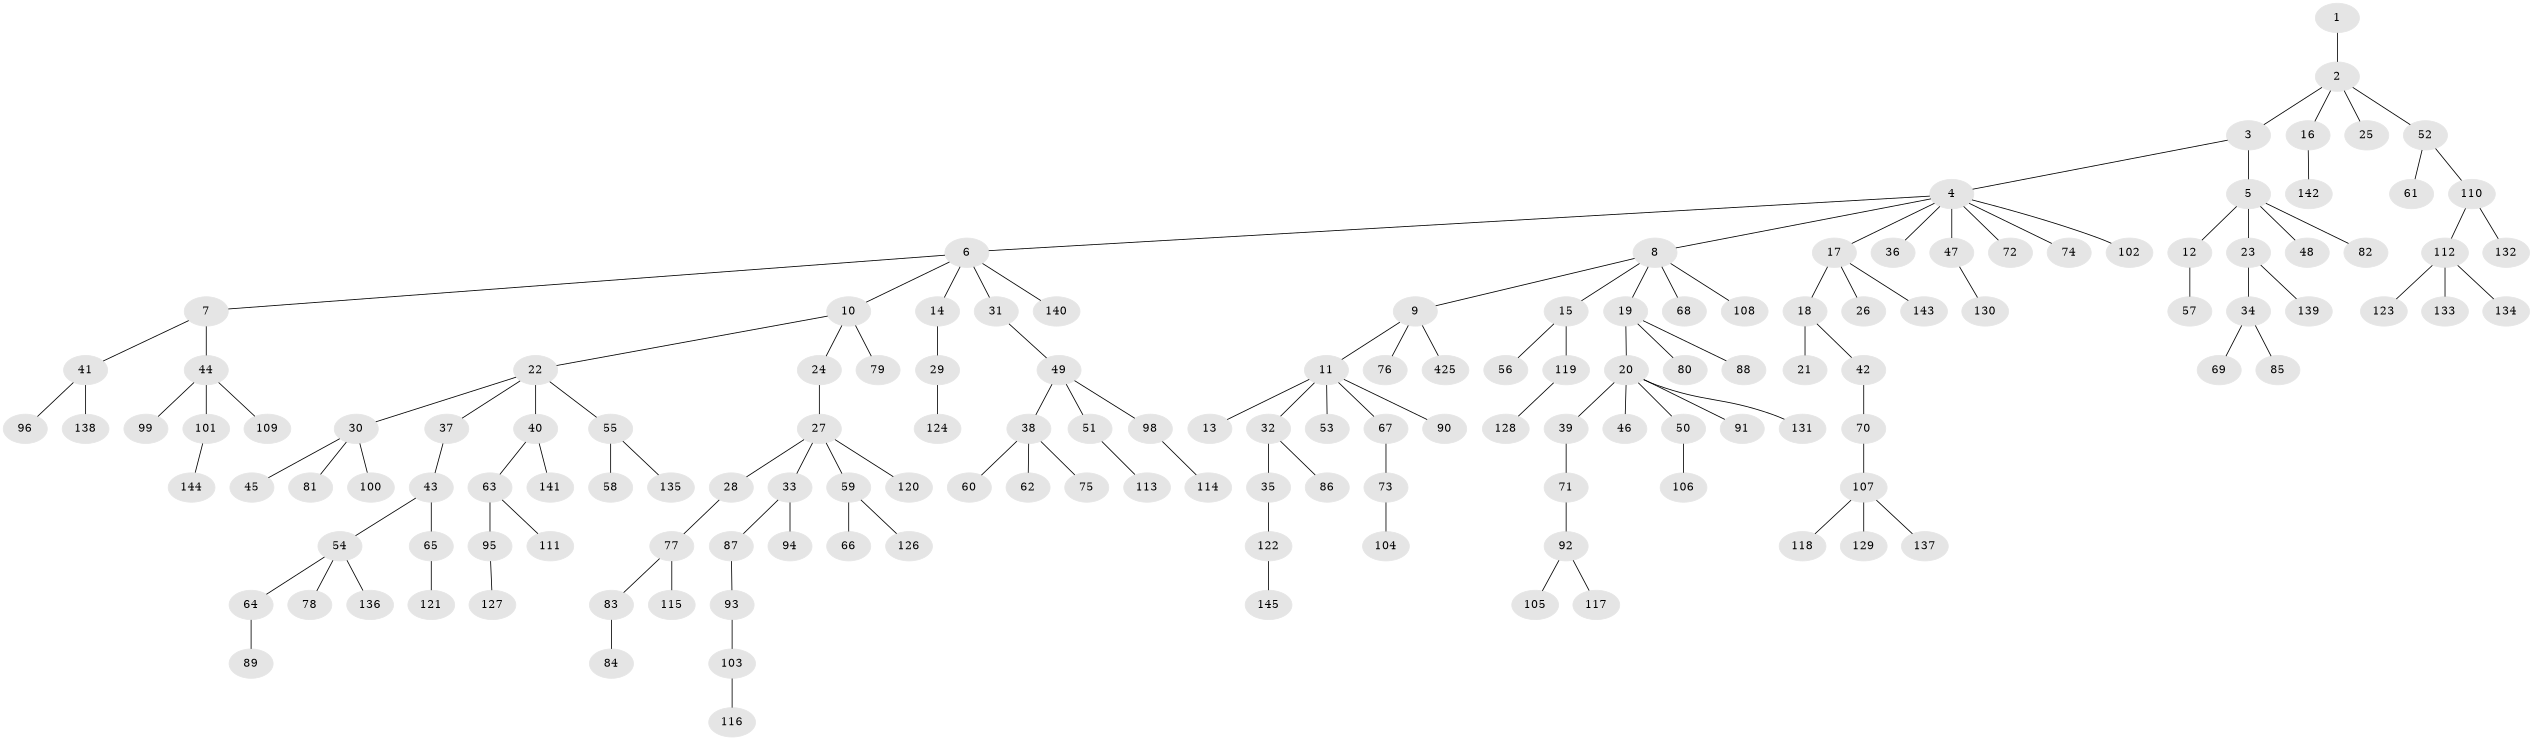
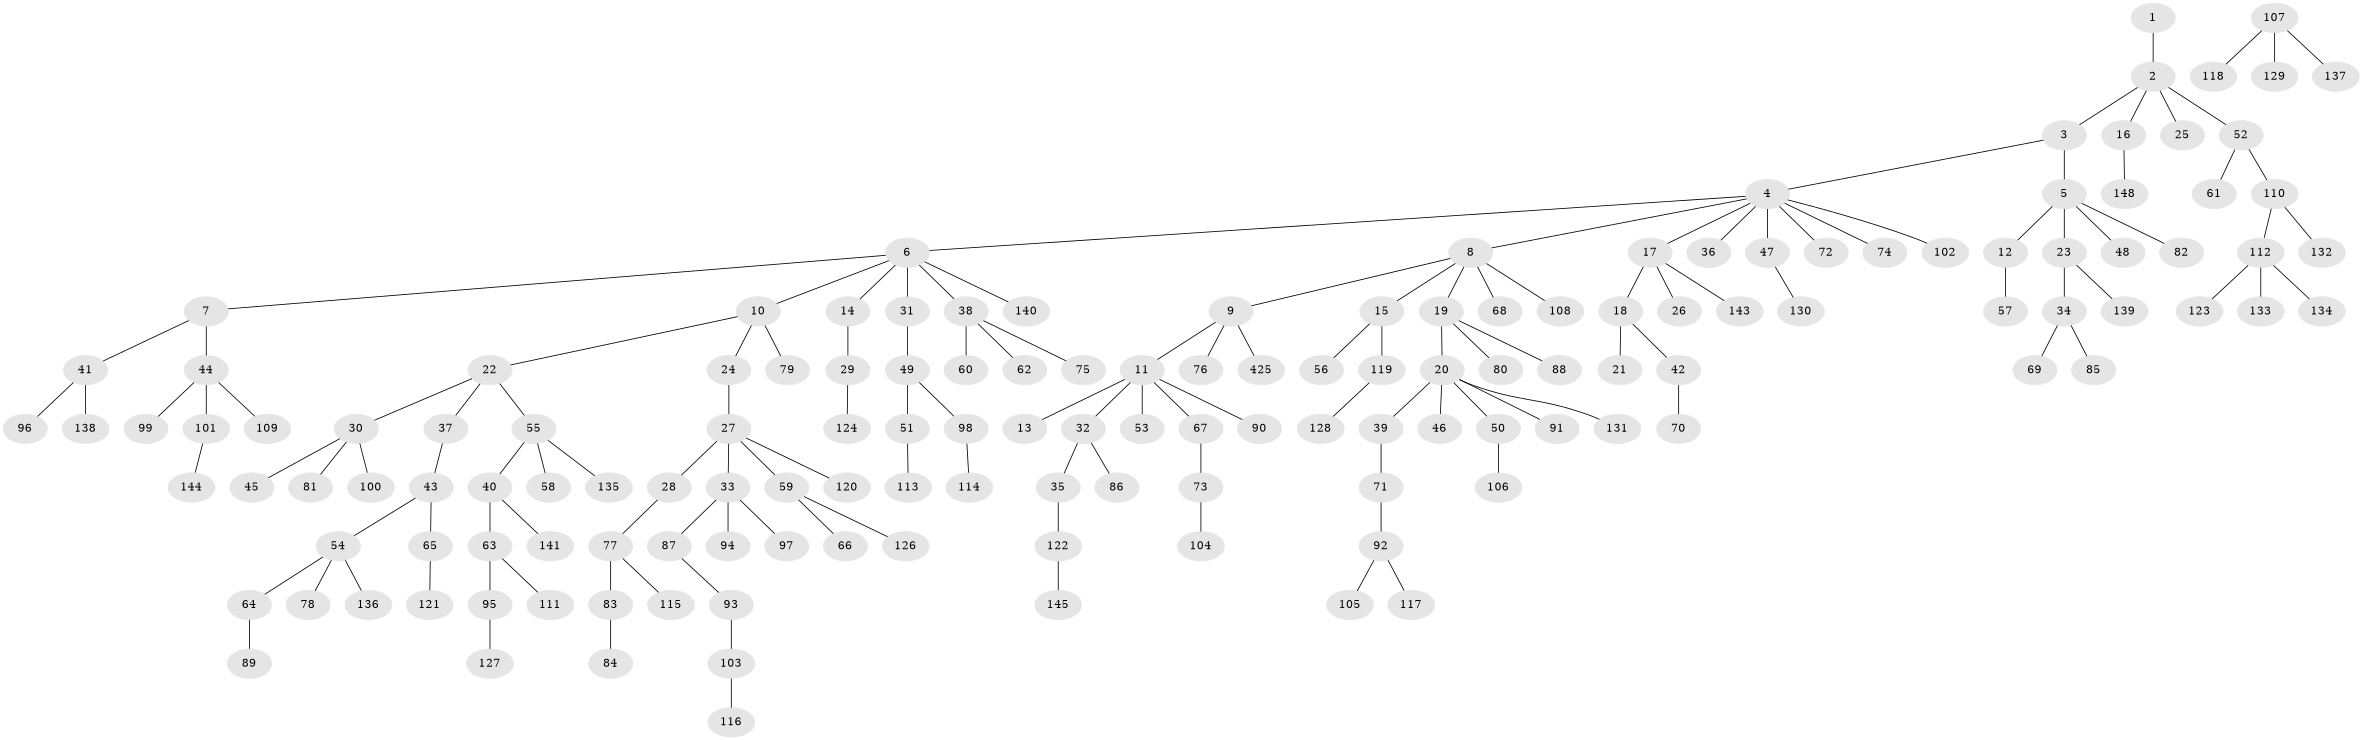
(2309, 194) -> (2125, 194)
(536, 400) -> (512, 458)
(1044, 400) -> (937, 282)
(1864, 458) -> none
none -> (787, 546)
